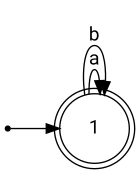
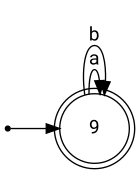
(95, 129) -> (95, 129)
